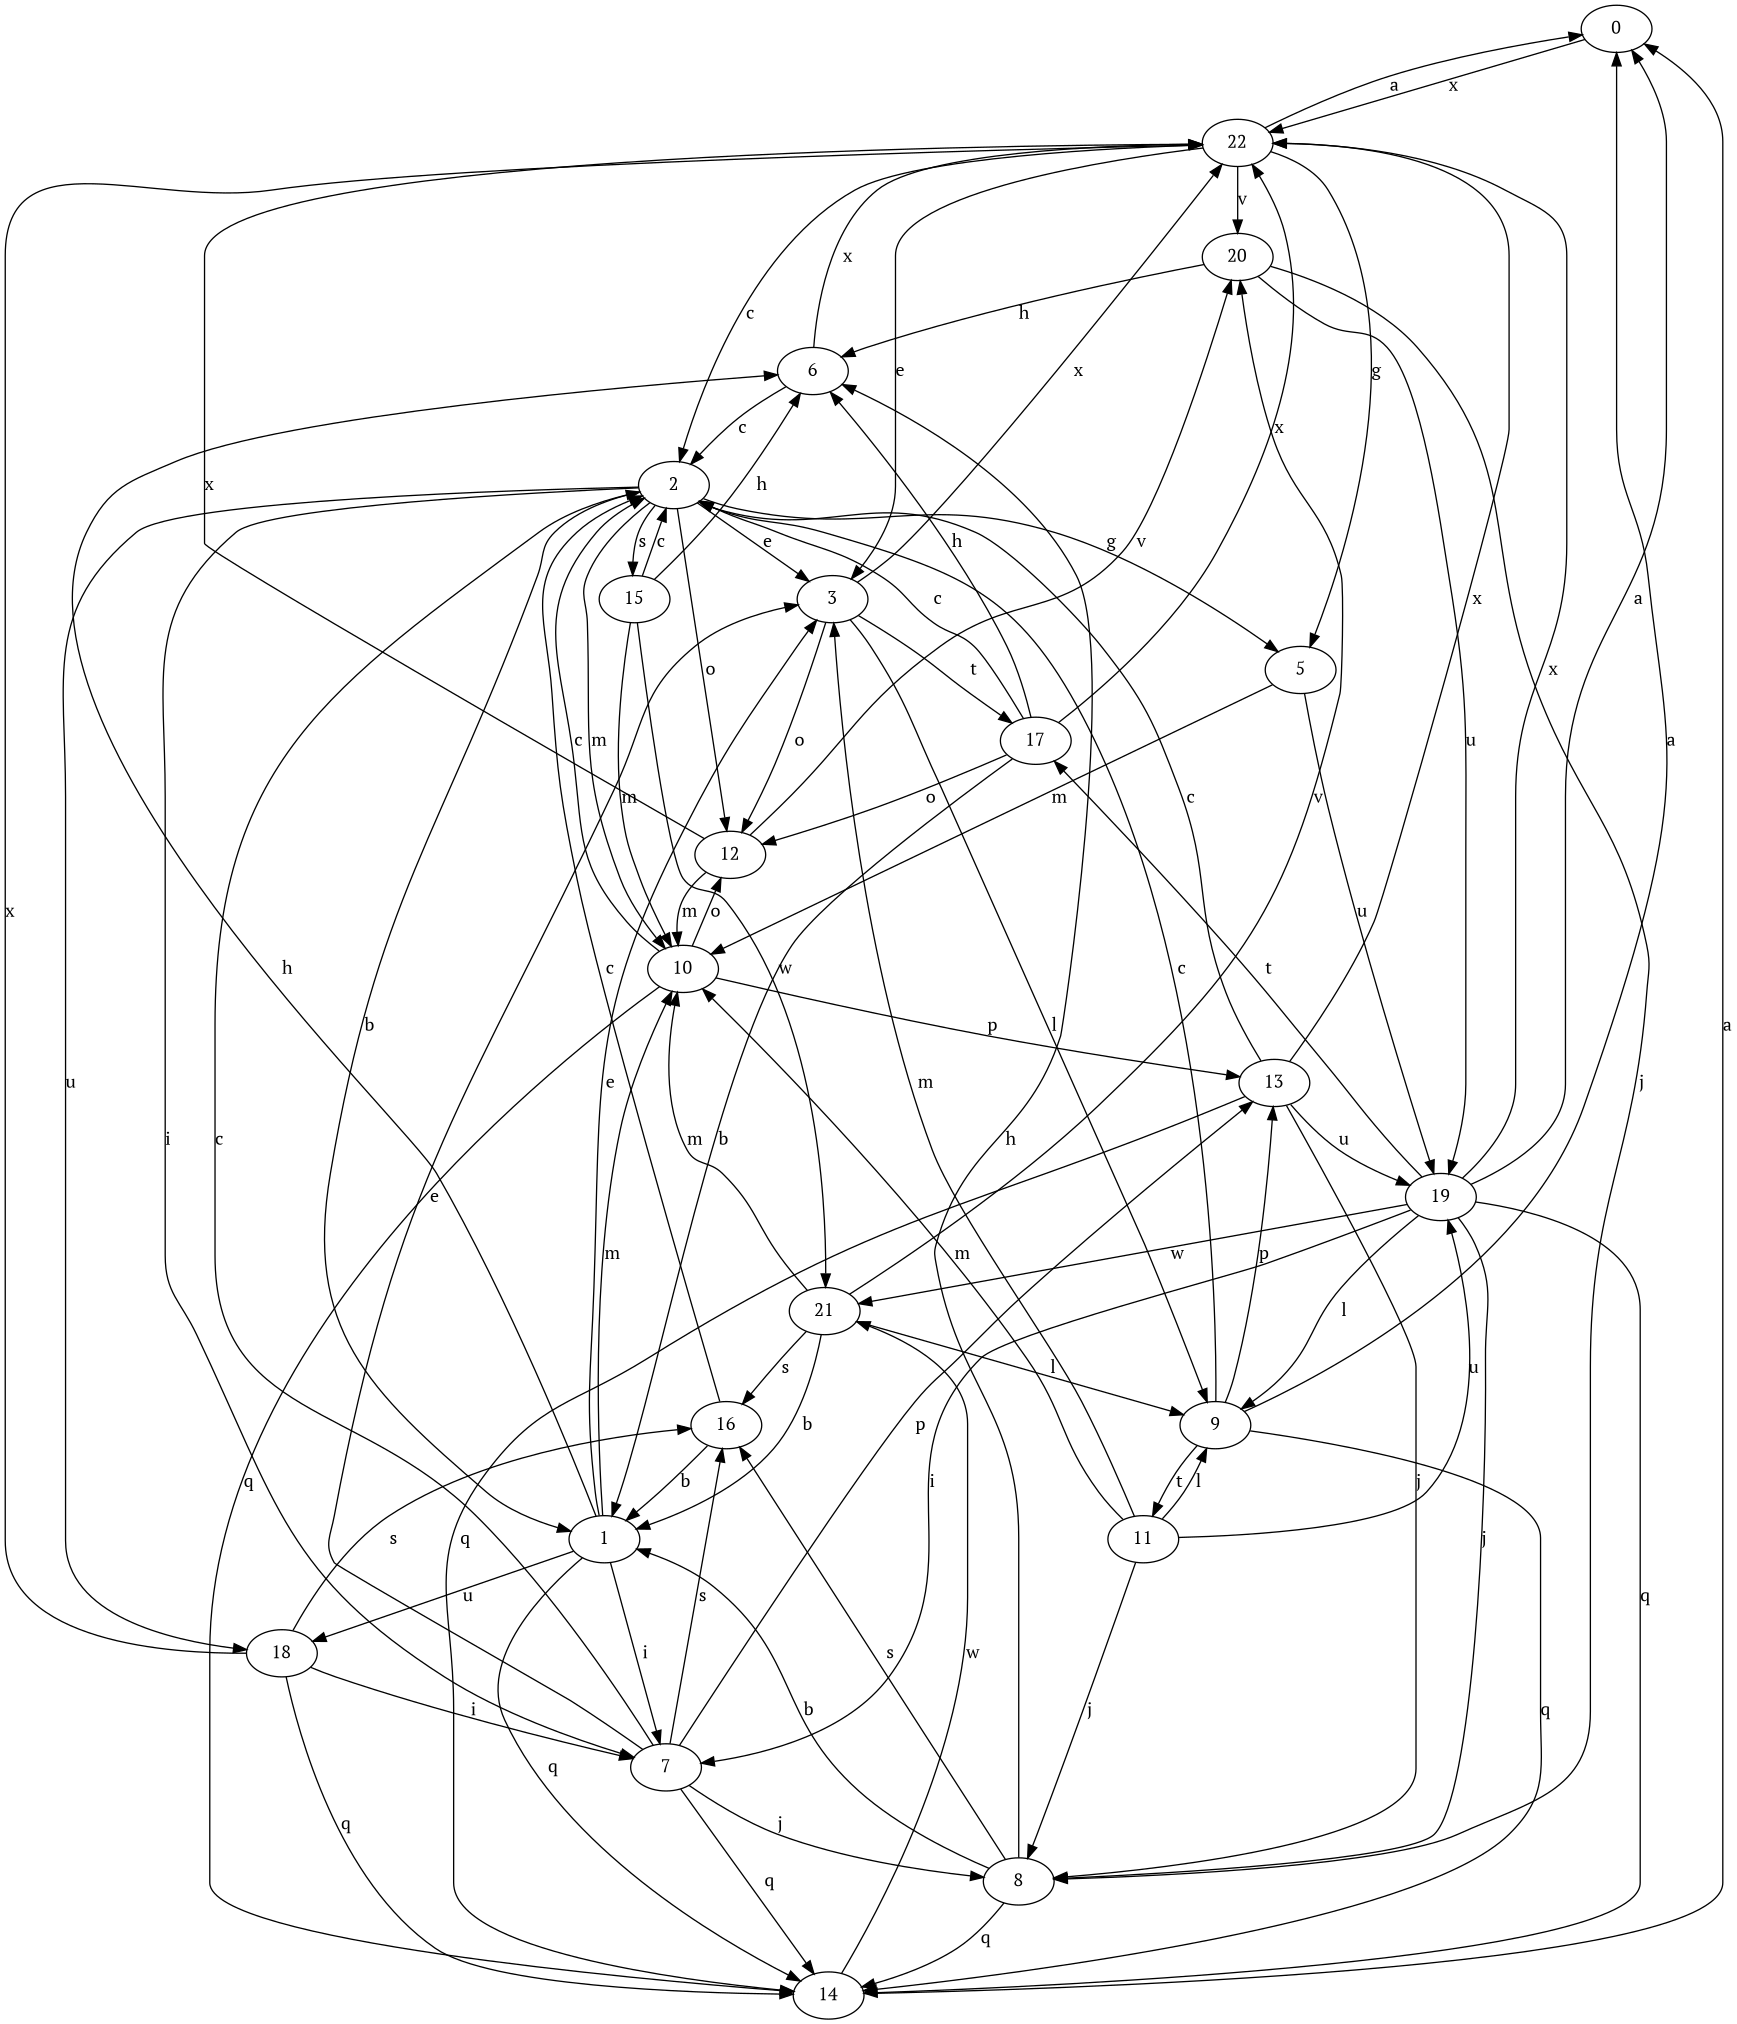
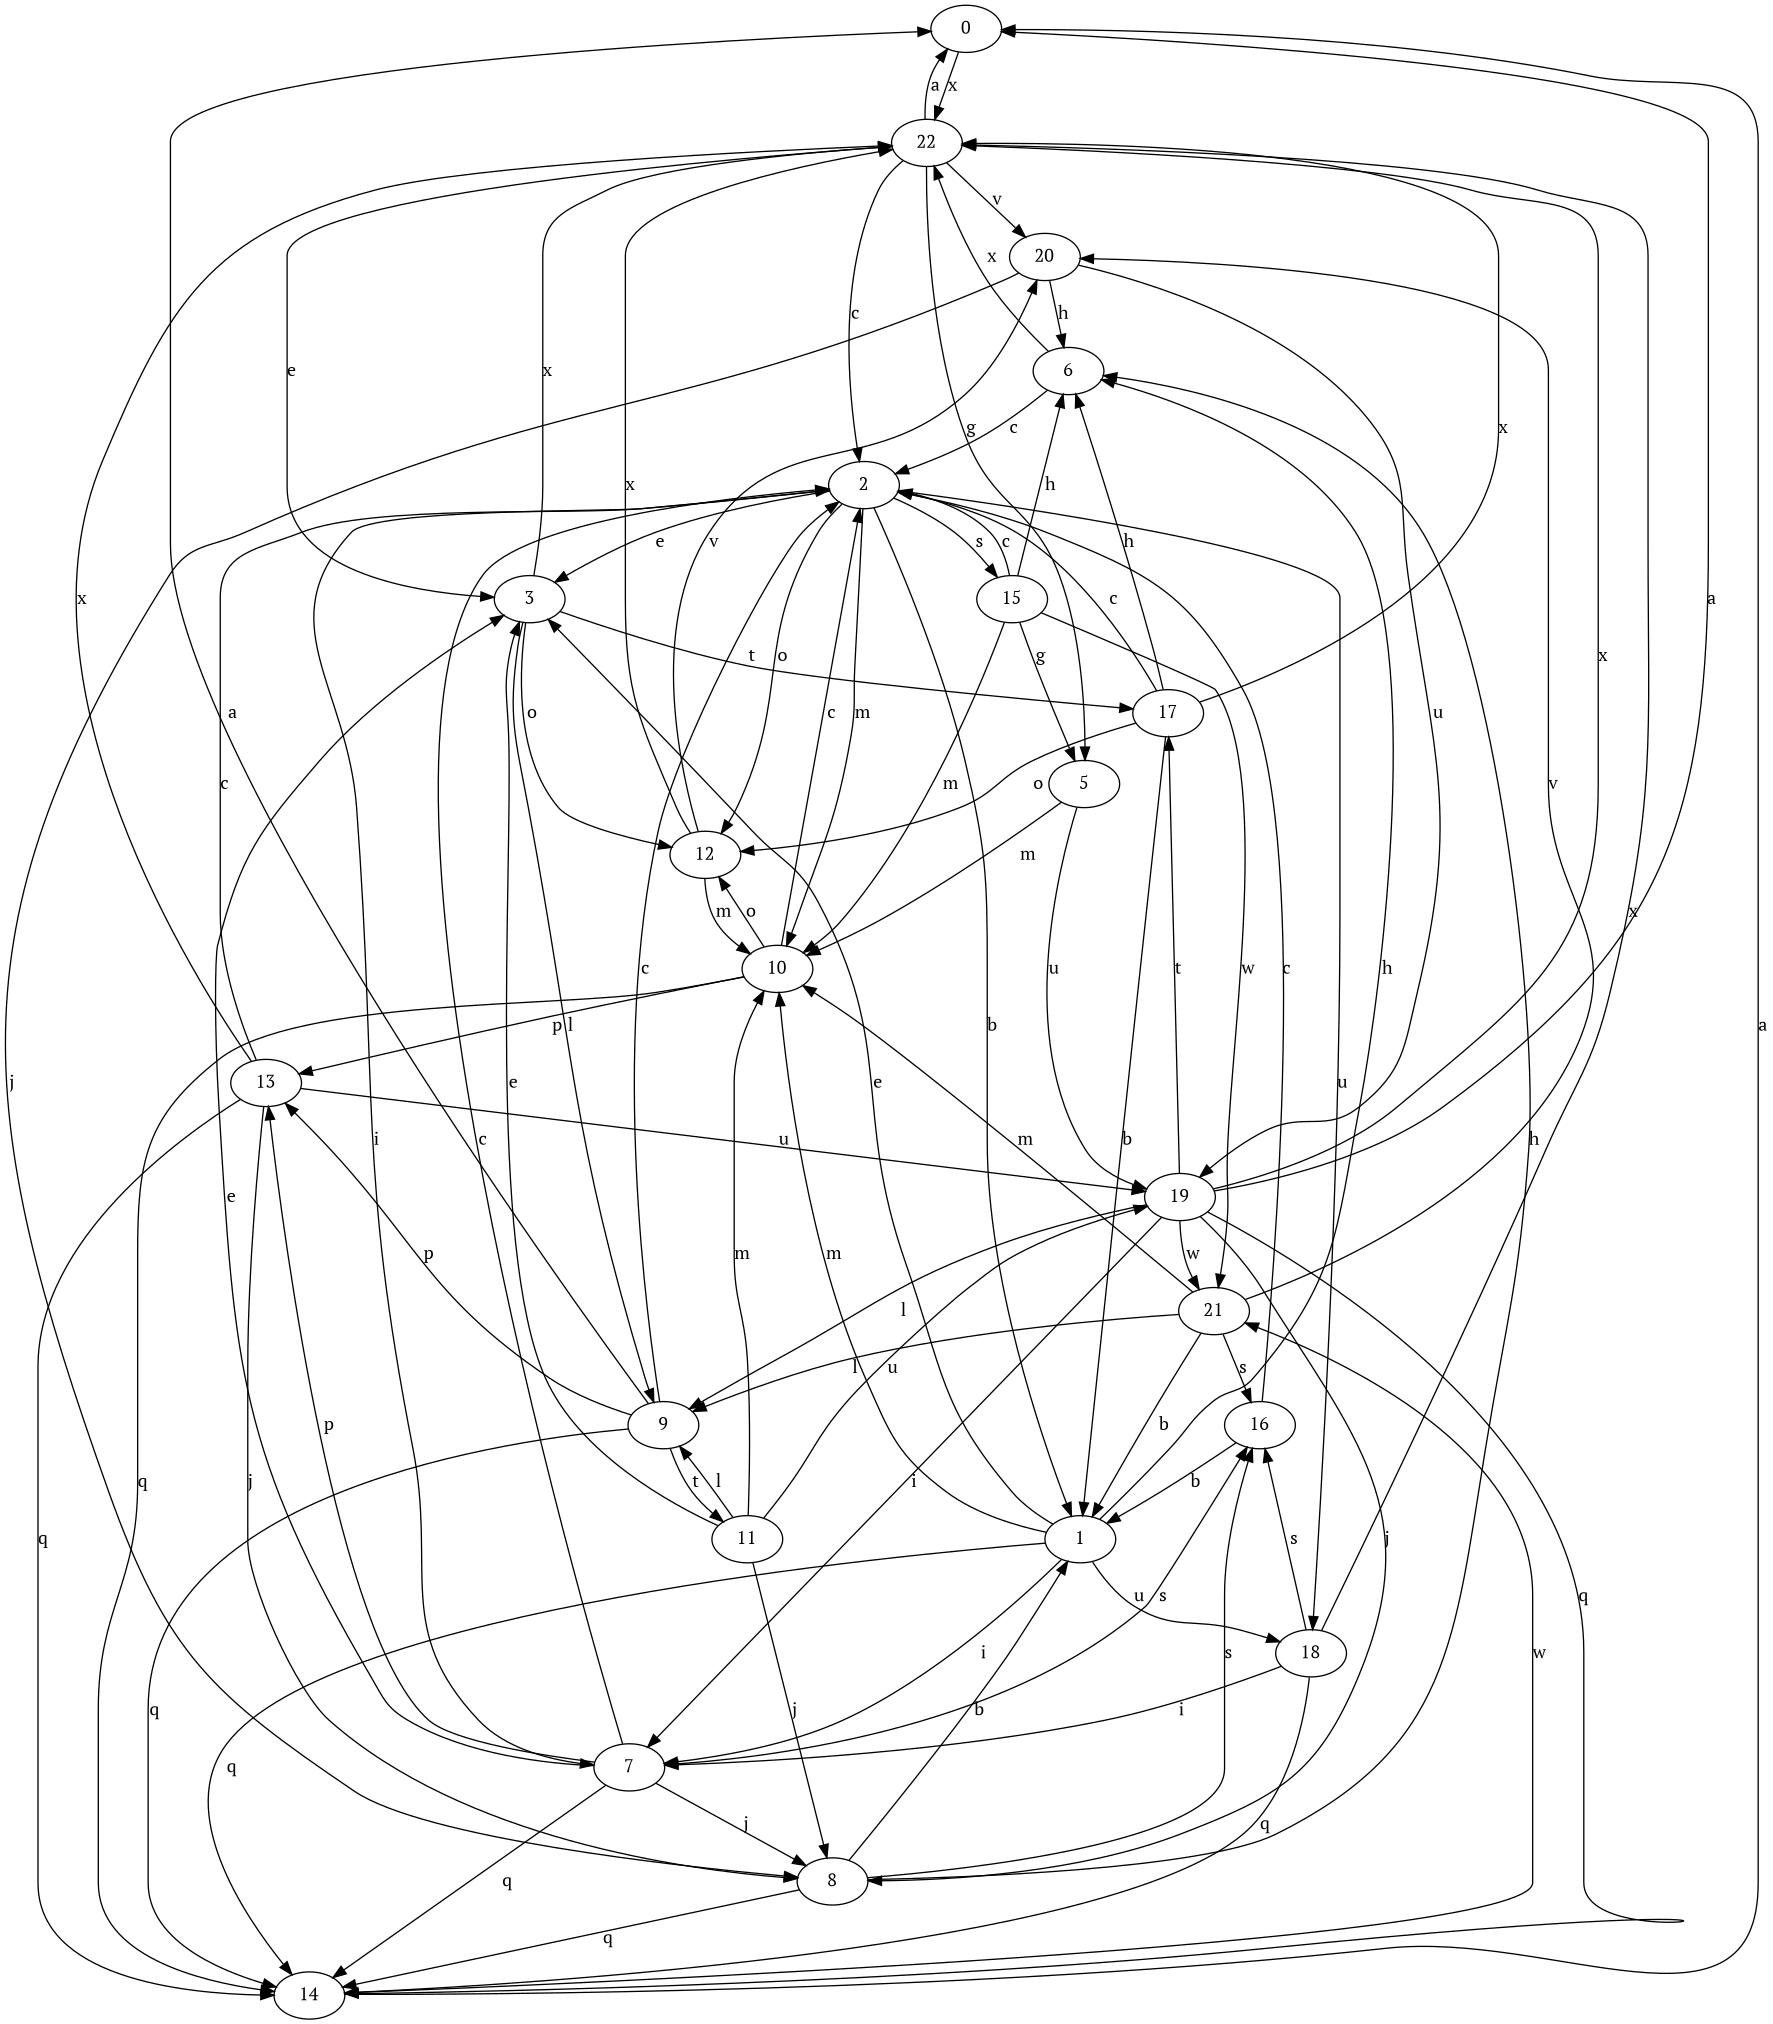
(999, 520) -> (1044, 686)
(926, 1083) -> (513, 1083)
